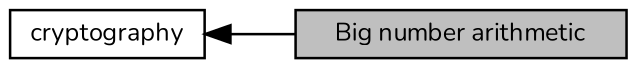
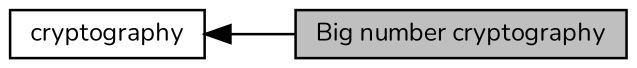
(461, 34) -> (461, 34)
